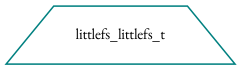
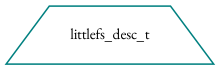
(121, 35) -> (110, 35)
